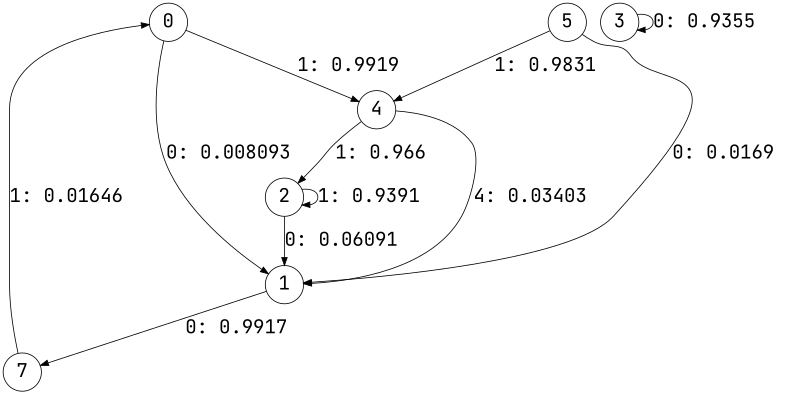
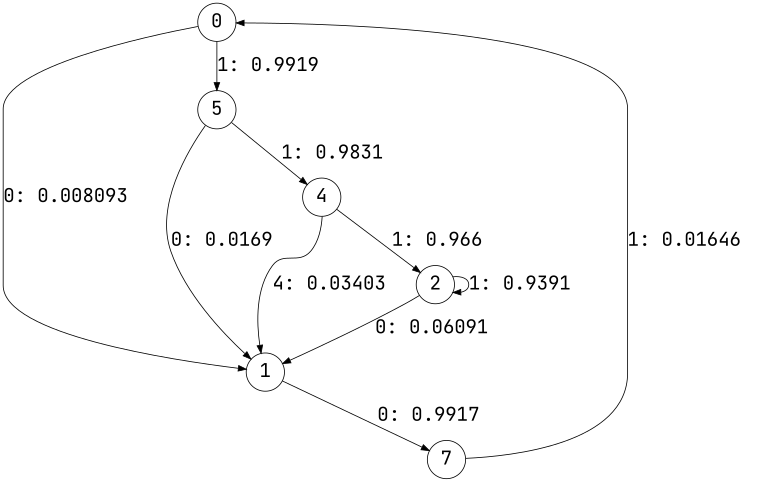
(620, 22) -> none
(269, 64) -> (217, 62)
